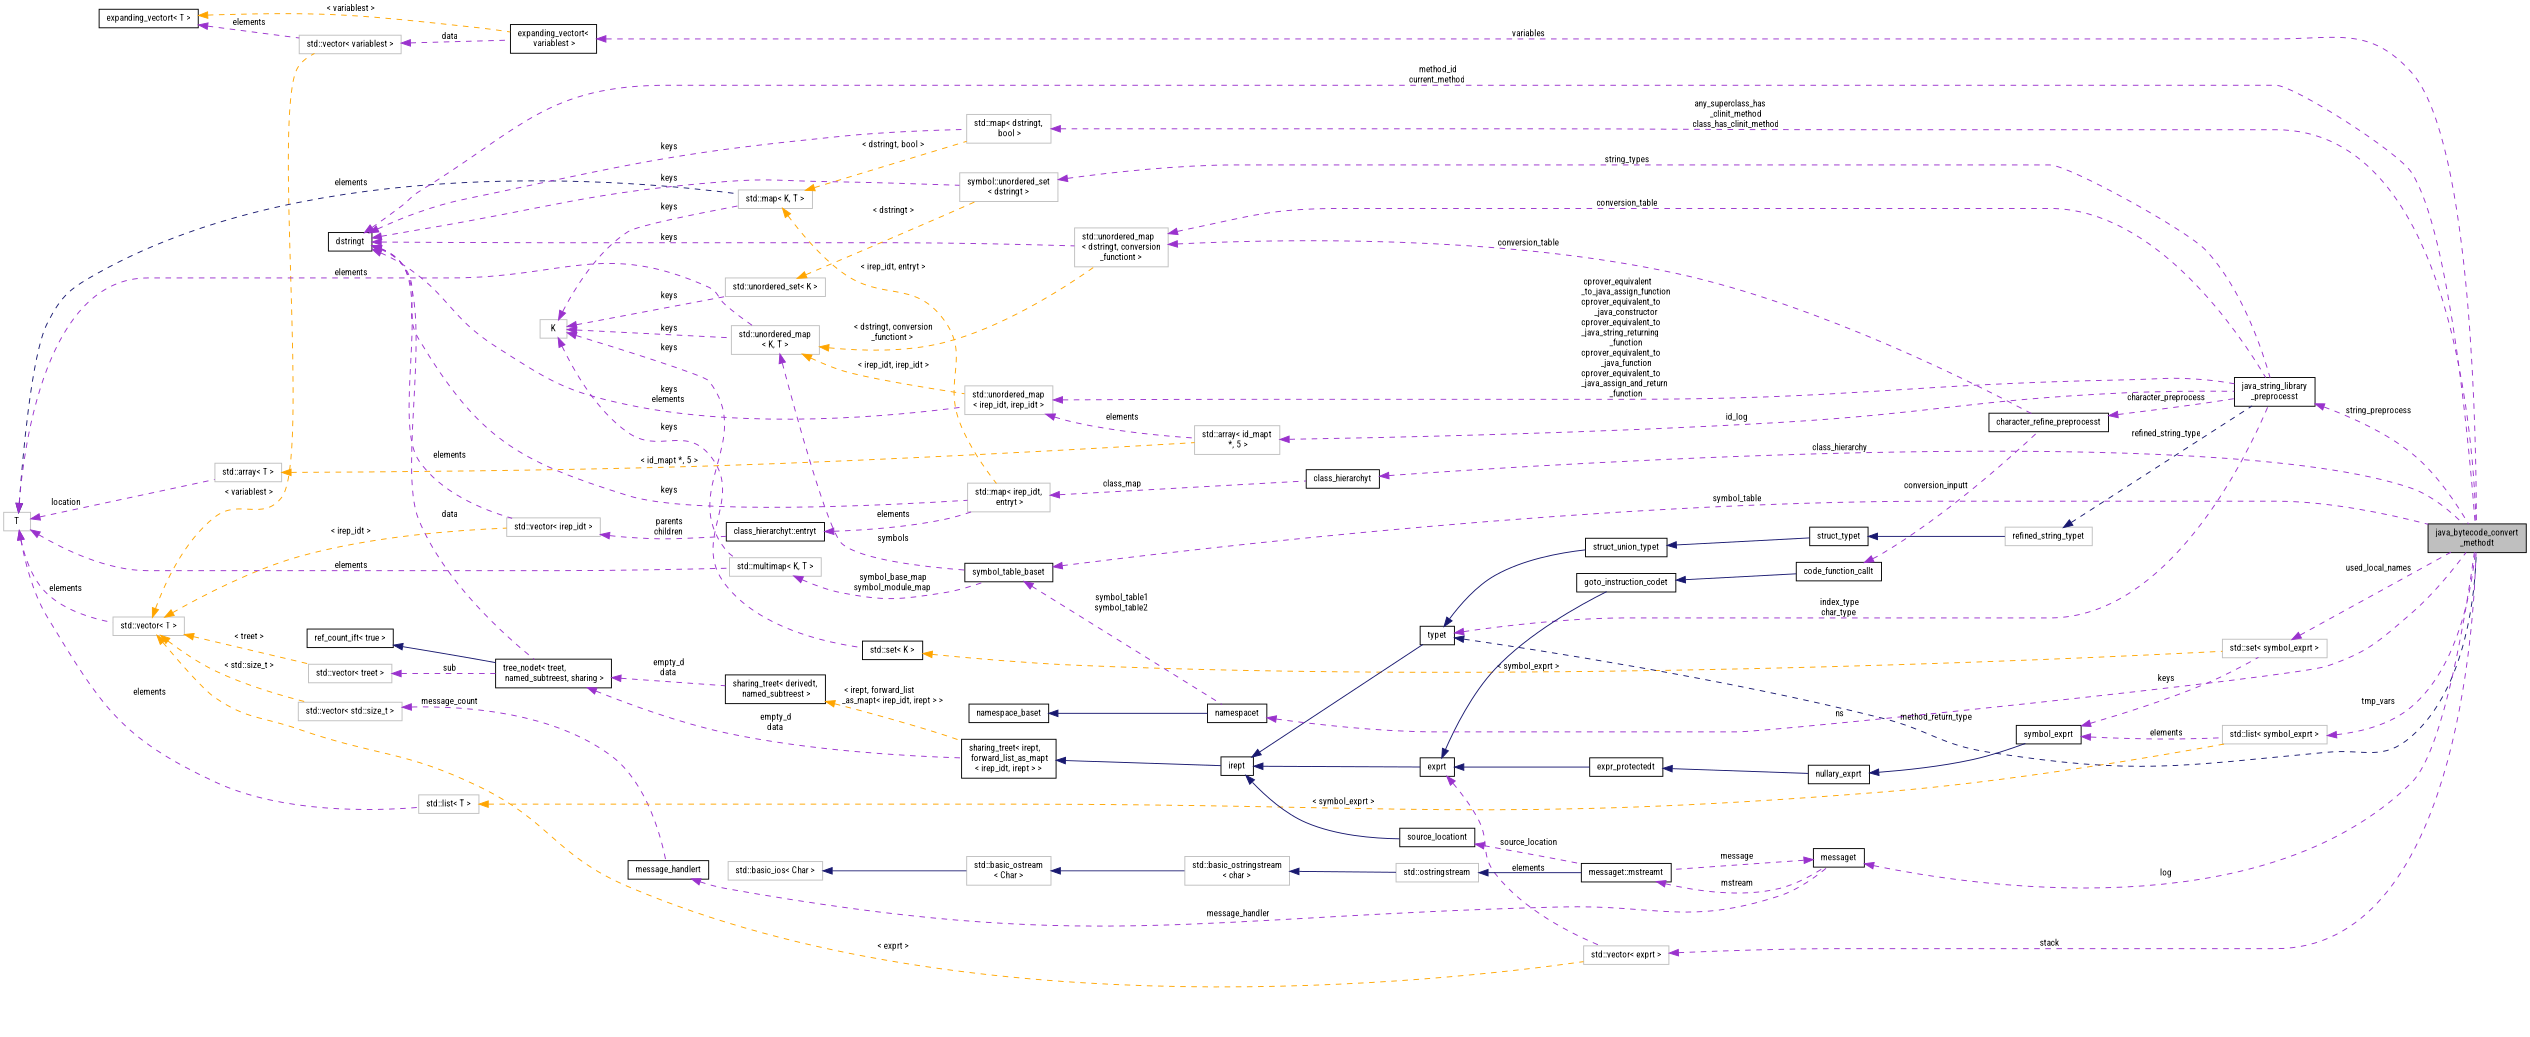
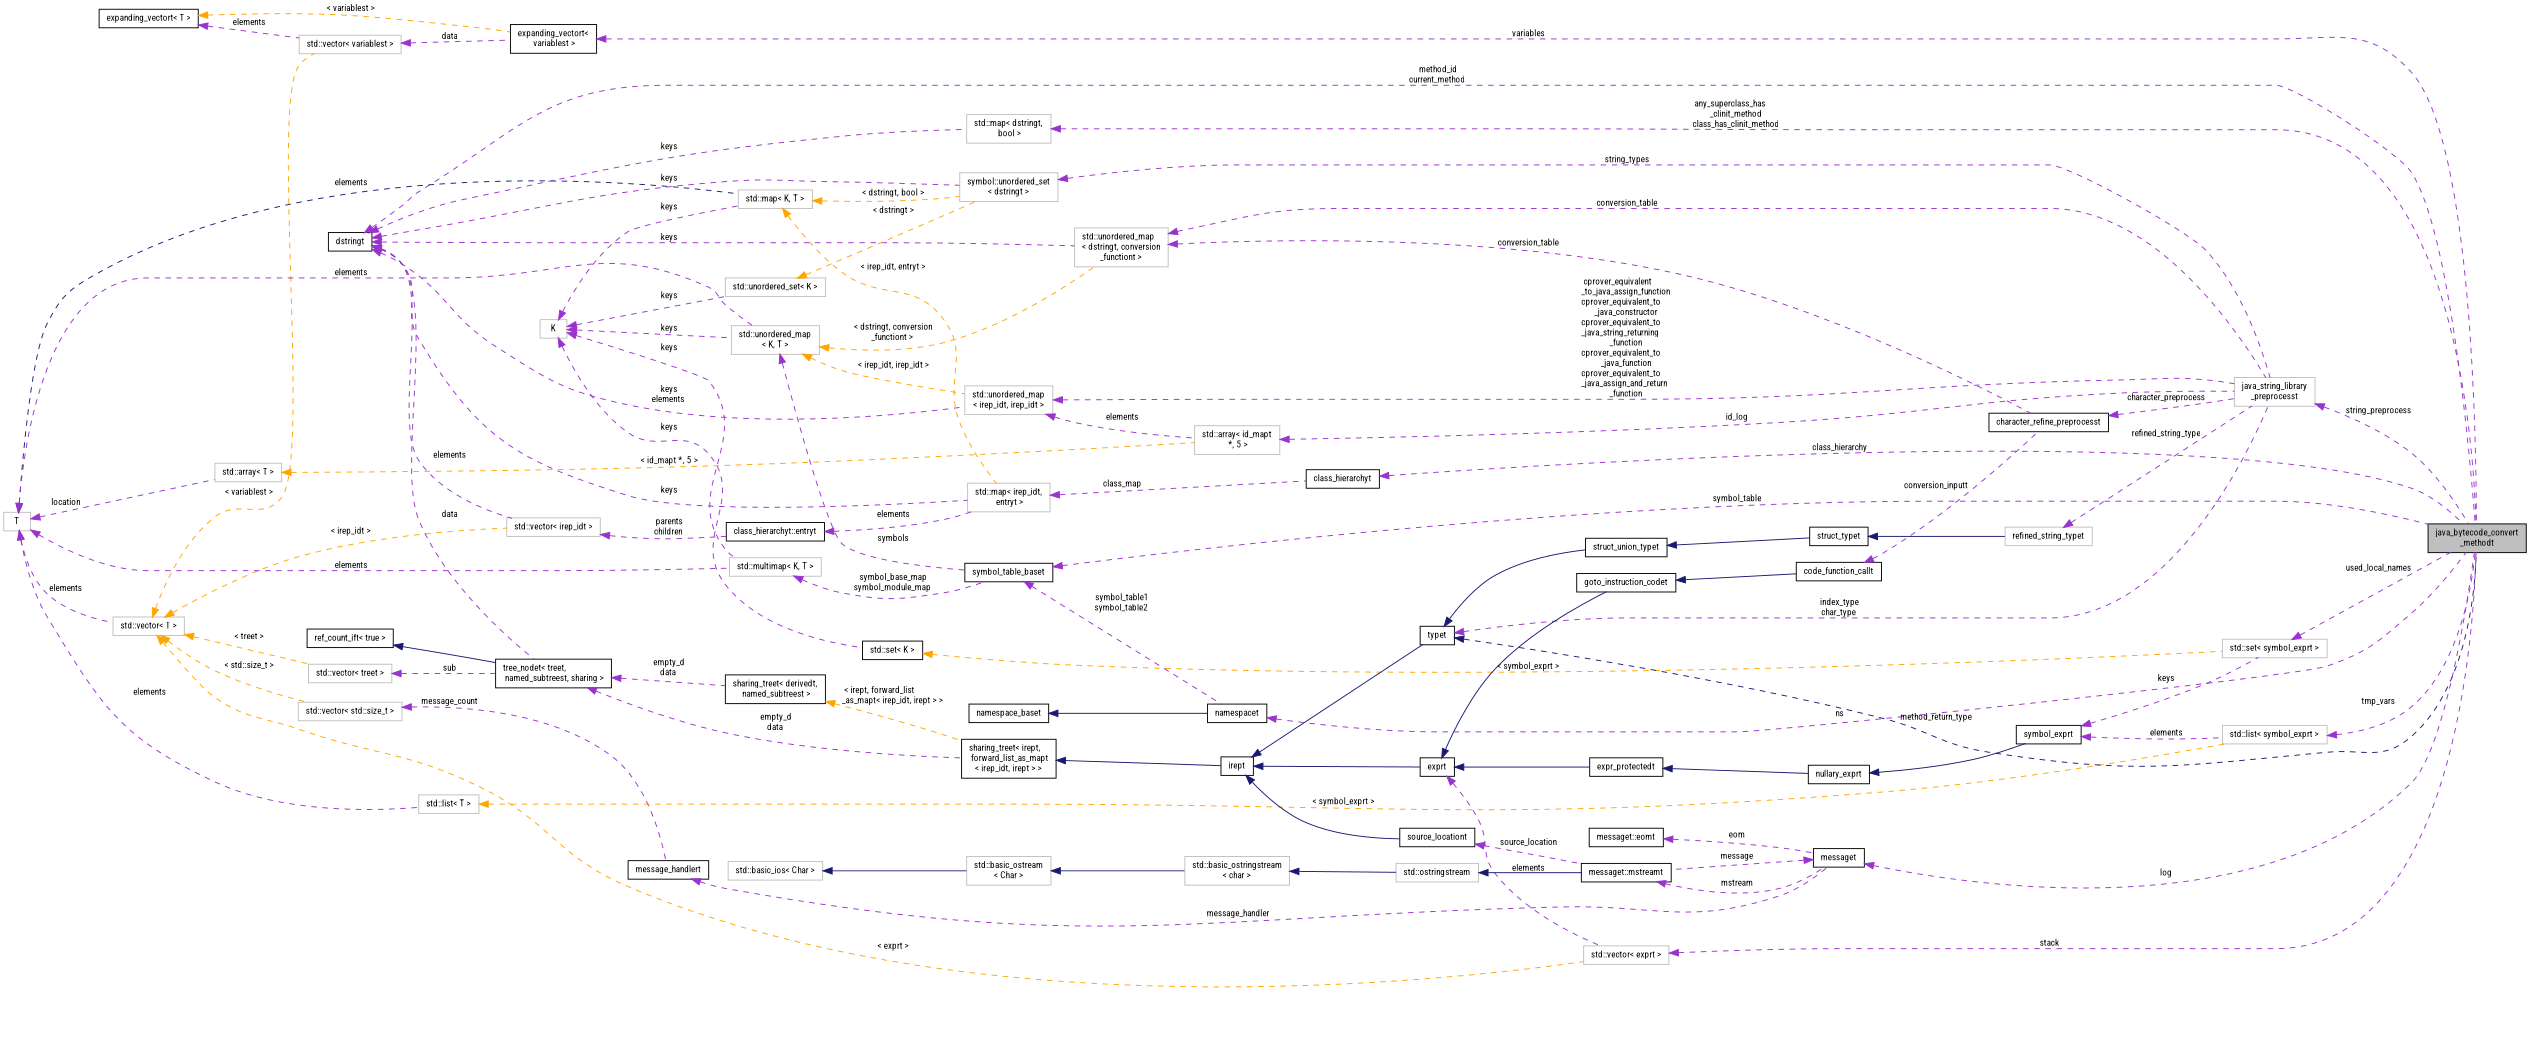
(891, 165) -> (891, 201)
(2275, 392) -> (2275, 392)
(2162, 464) -> (2162, 464)
none -> (1626, 838)
